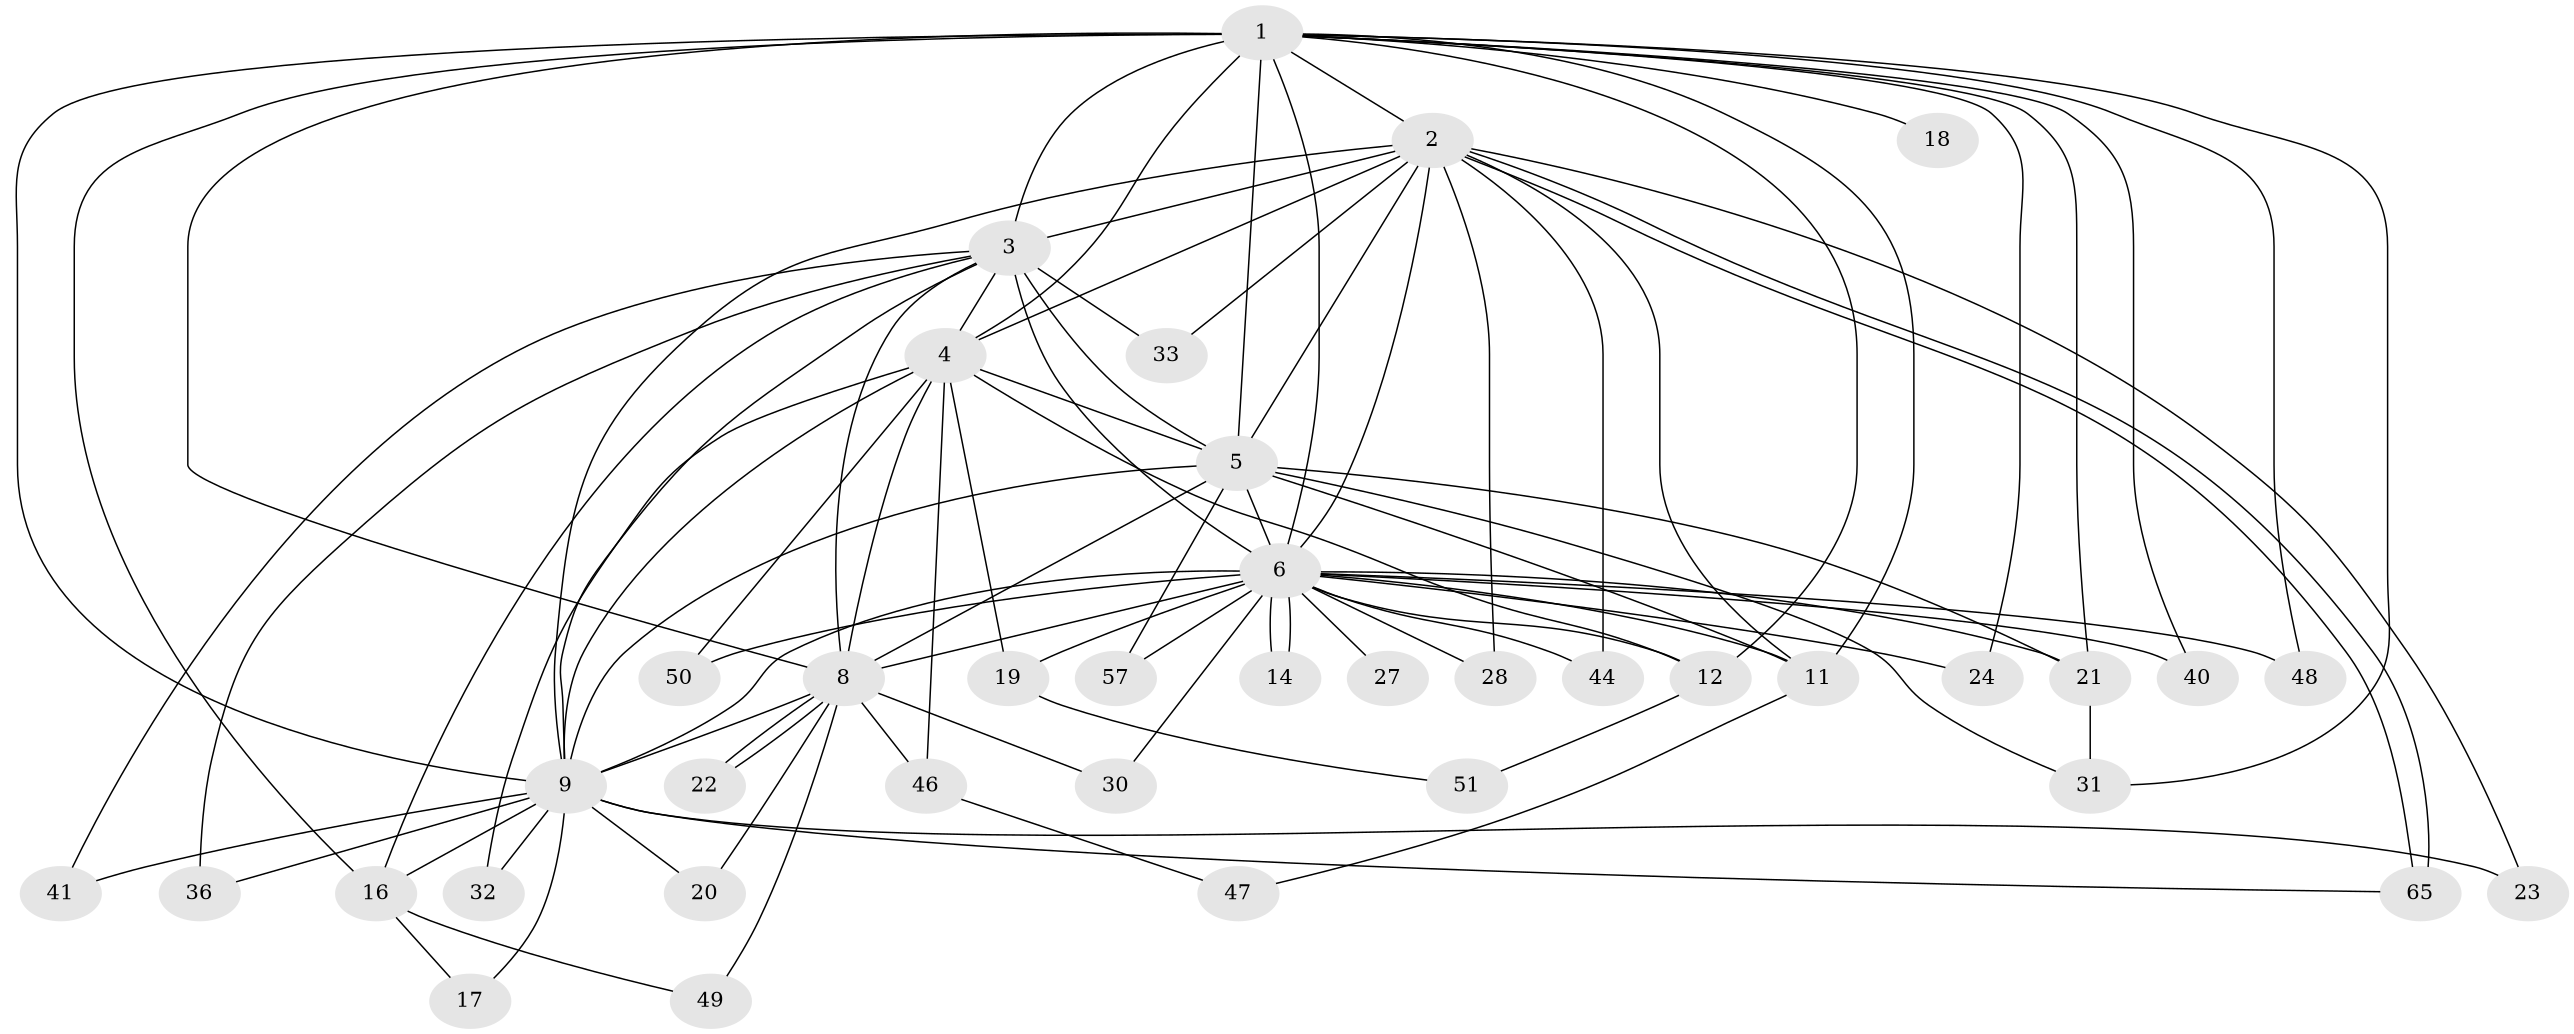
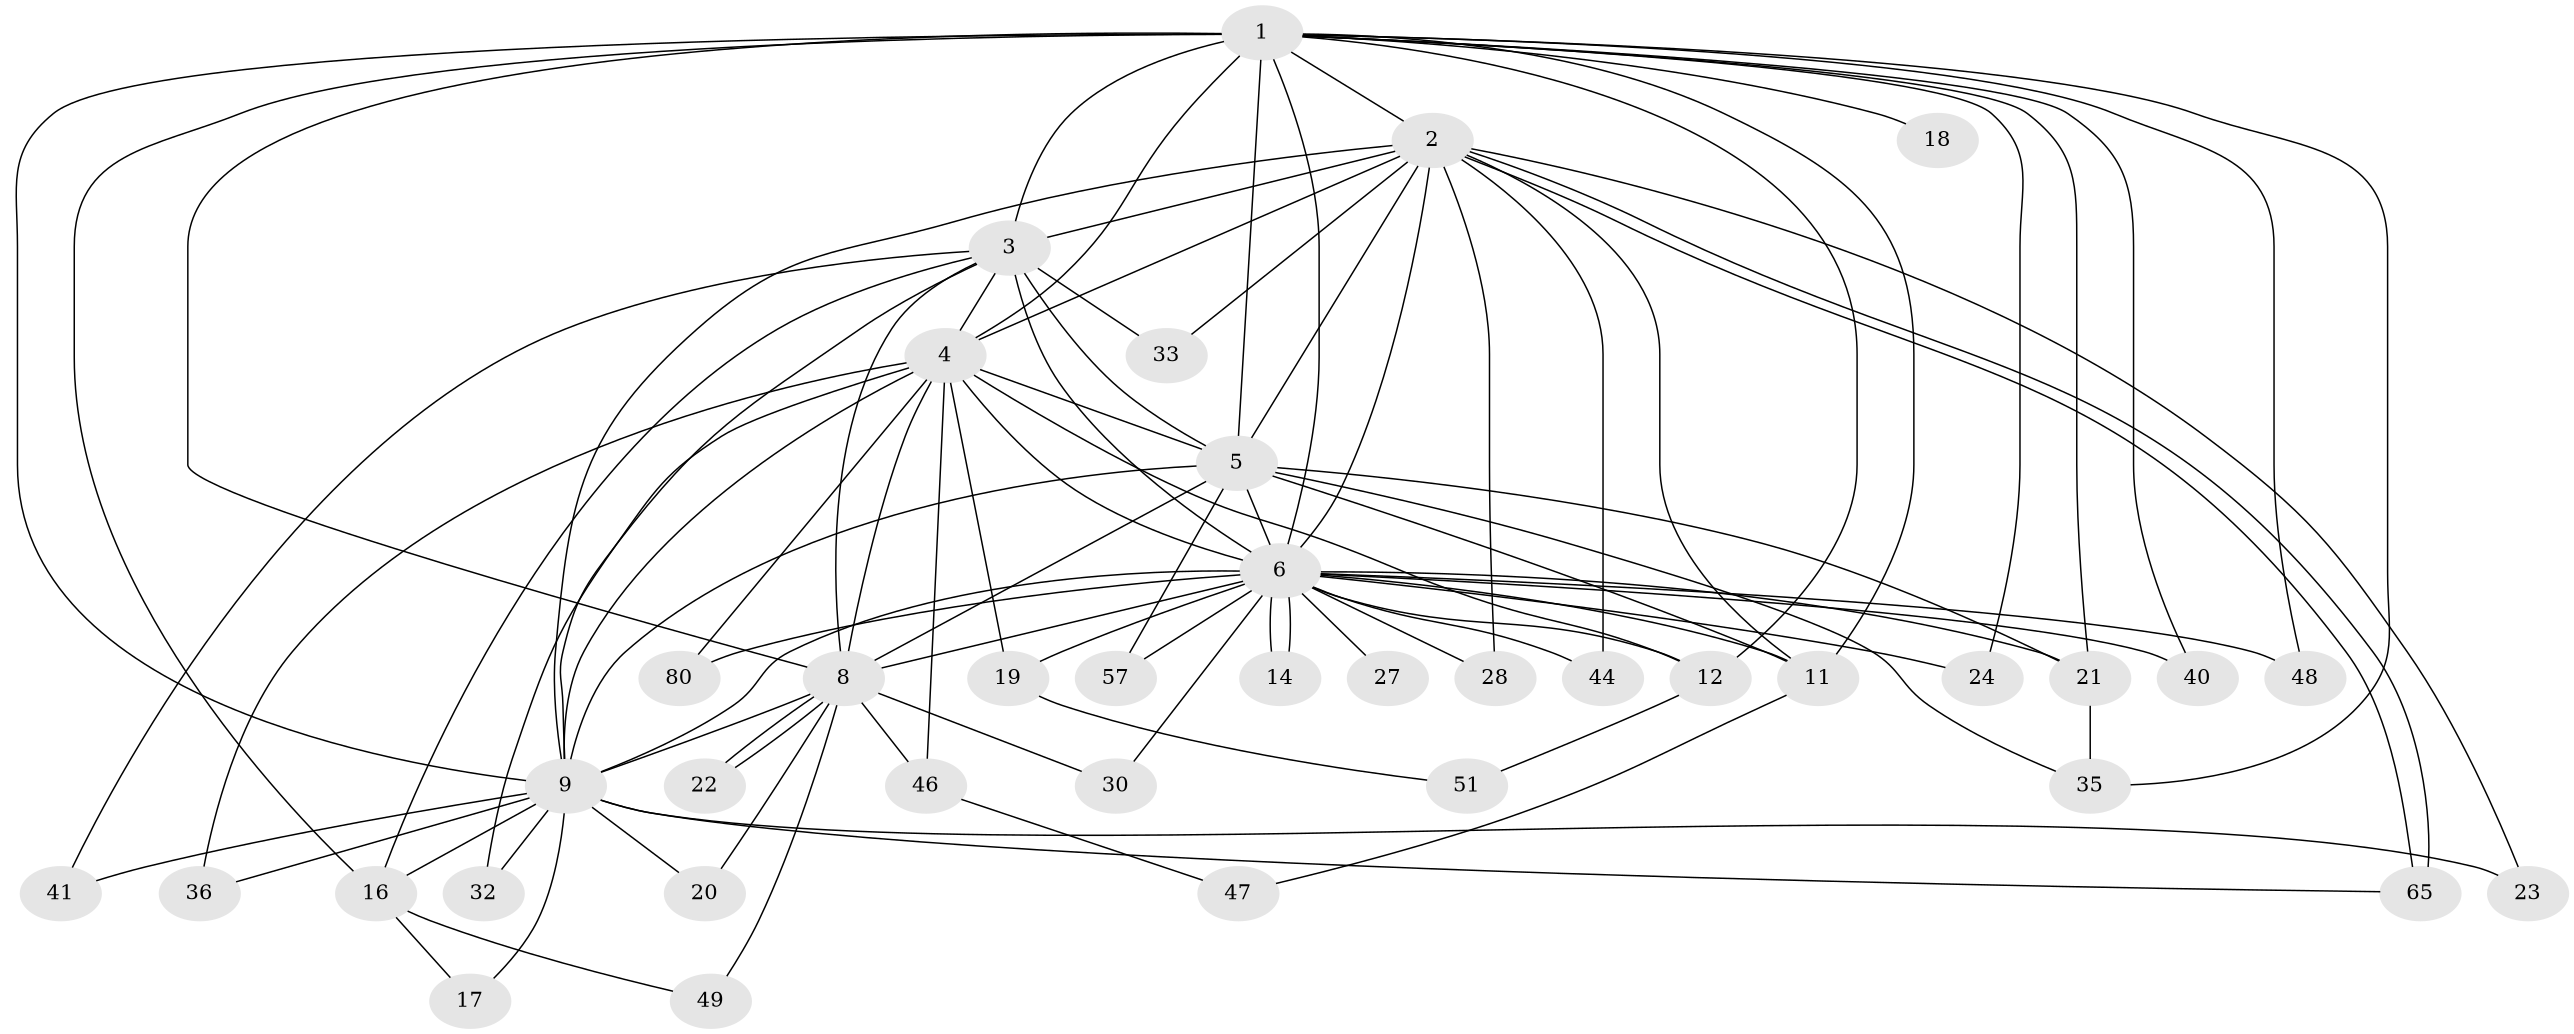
(472, 438) -> (470, 510)
none -> (1086, 496)
(680, 678) -> (680, 678)
(2090, 786) -> (2090, 786)
